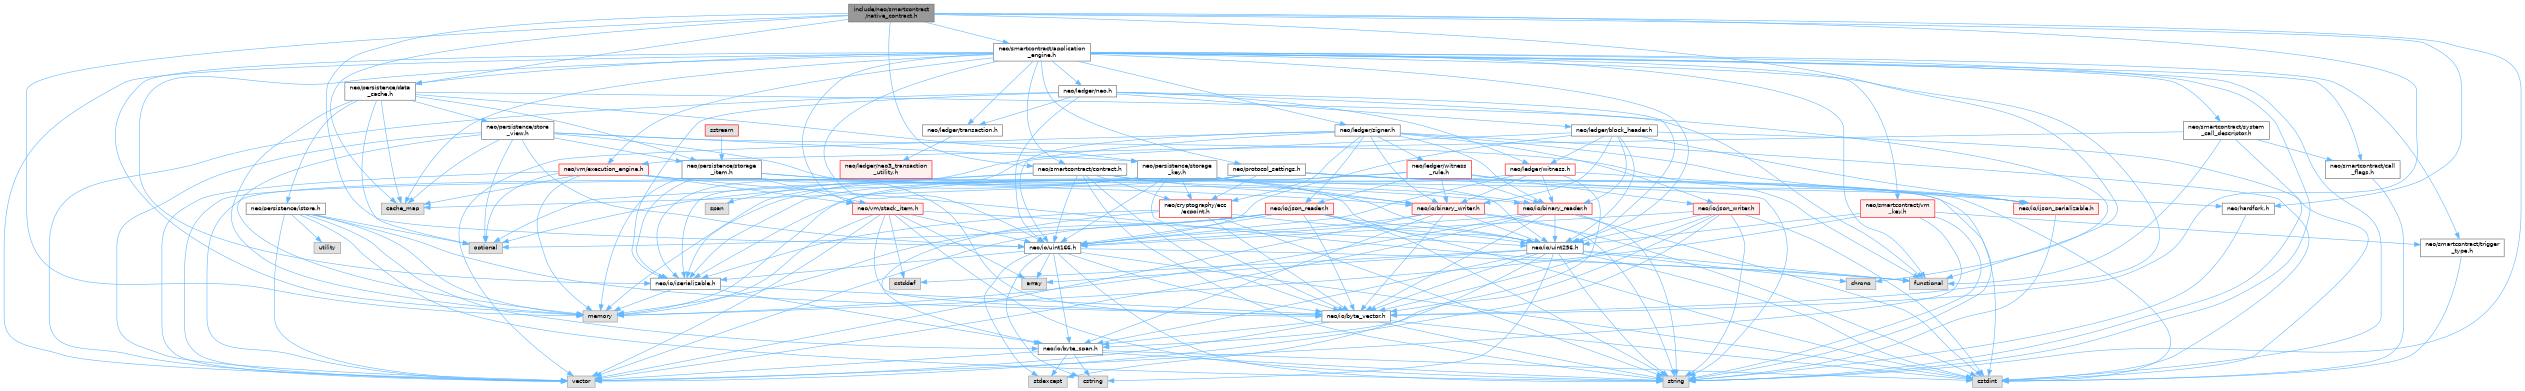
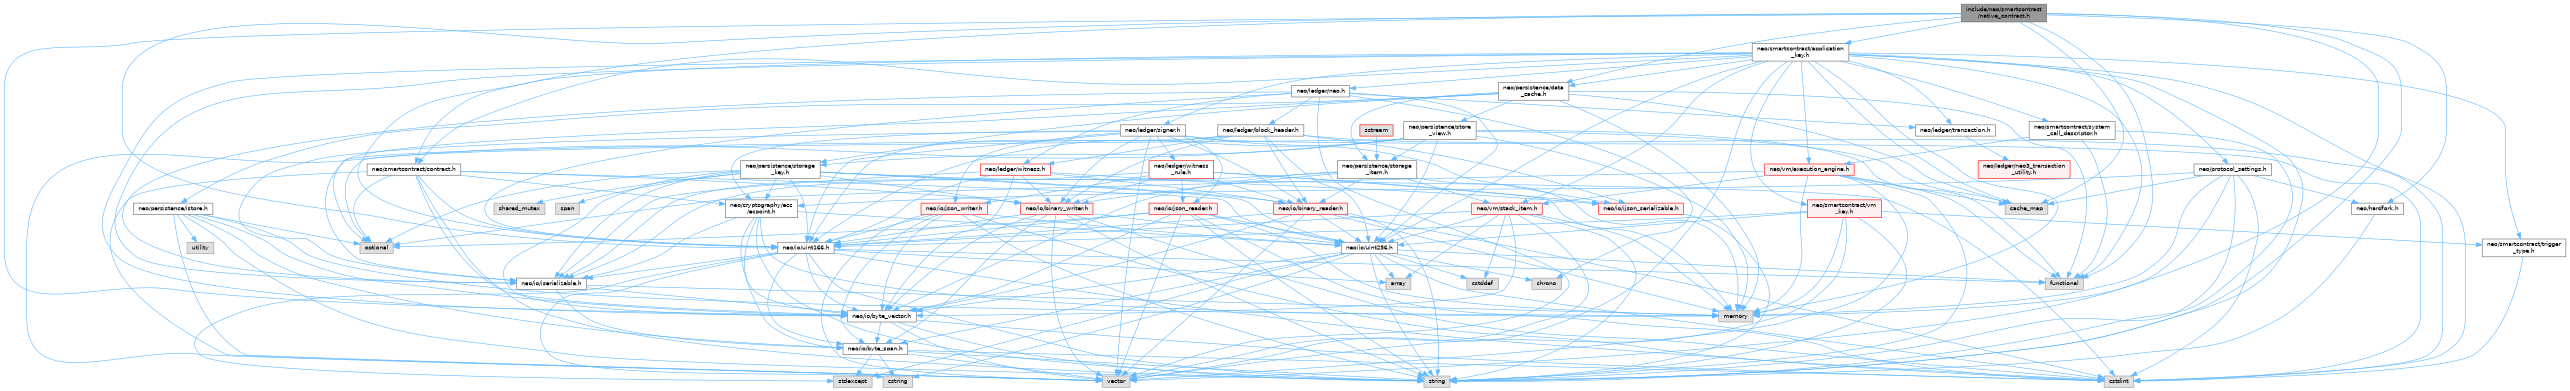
(1042, 52) -> (1801, 52)
(2363, 170) -> none
none -> (520, 209)
(1196, 209) -> (761, 209)
none -> (1324, 232)
none -> (1071, 303)
